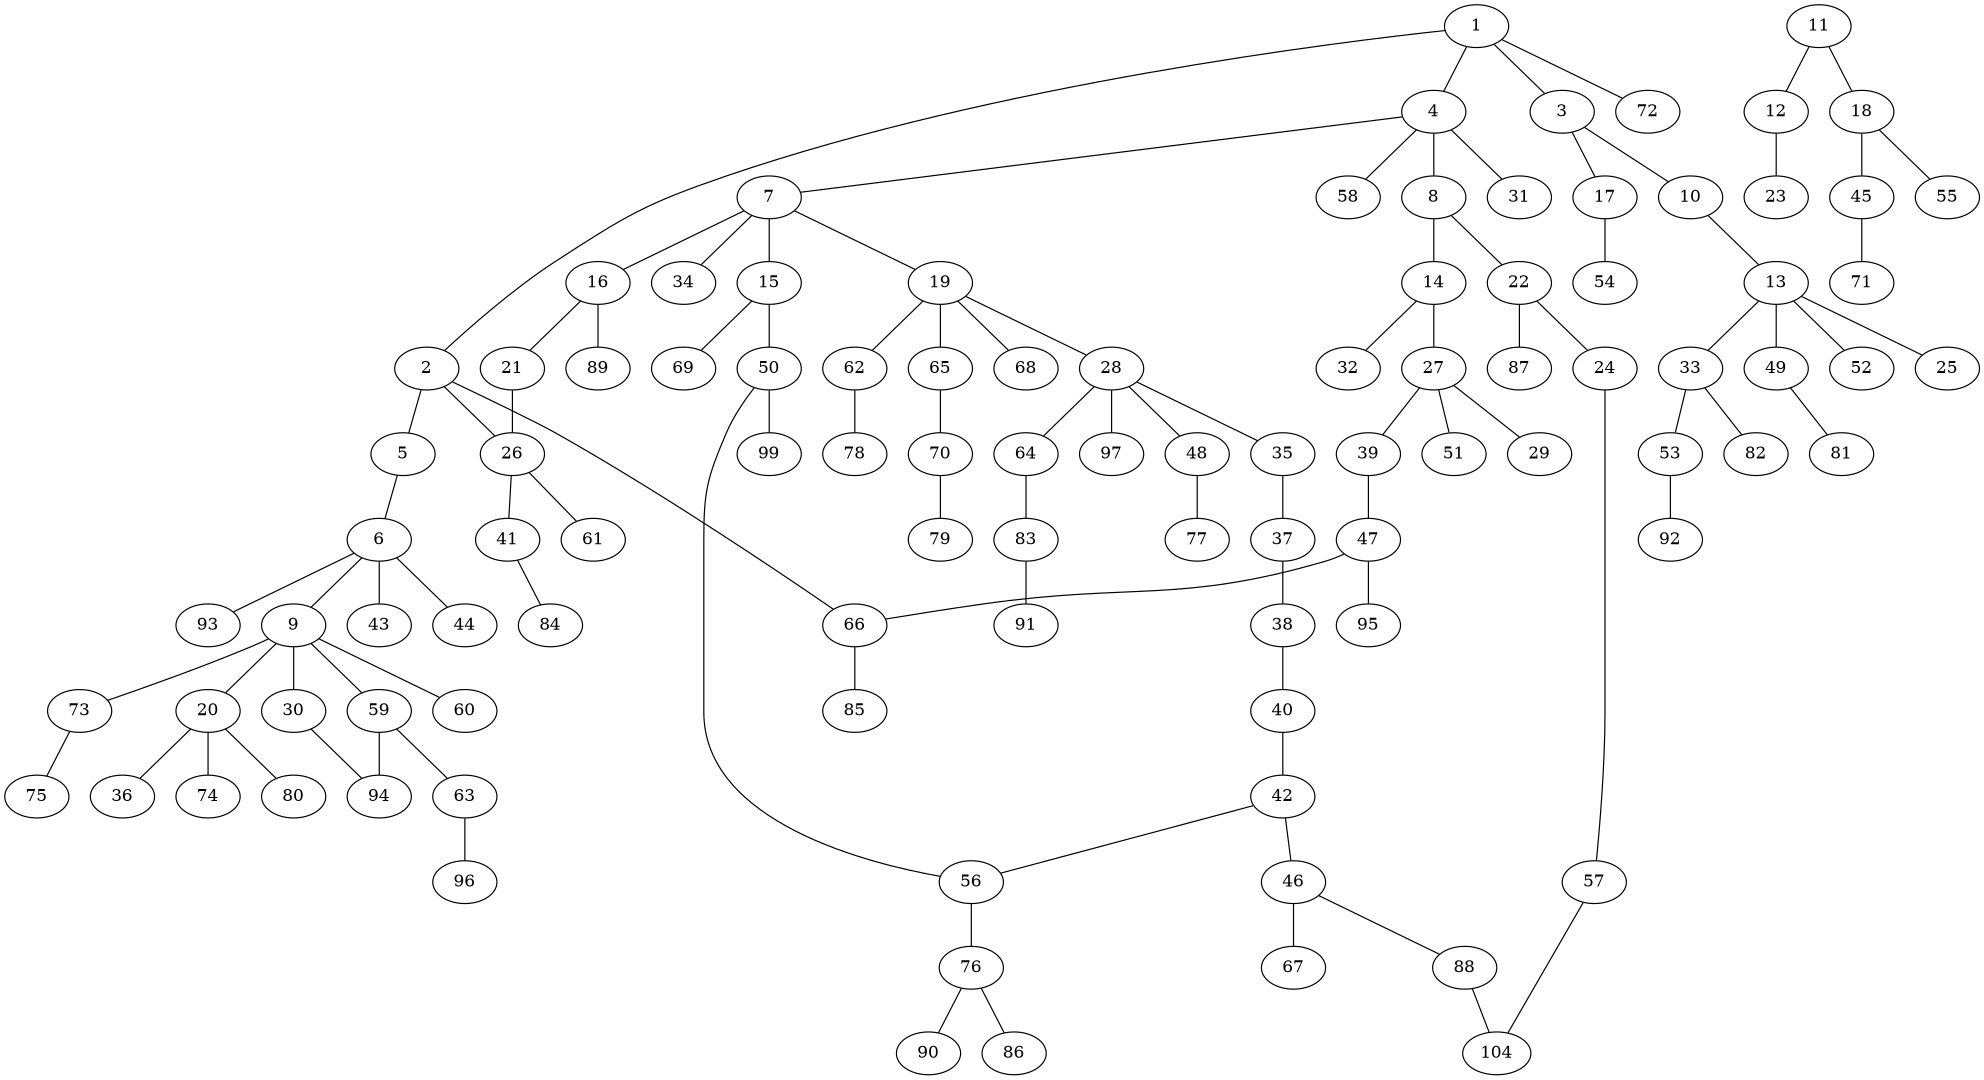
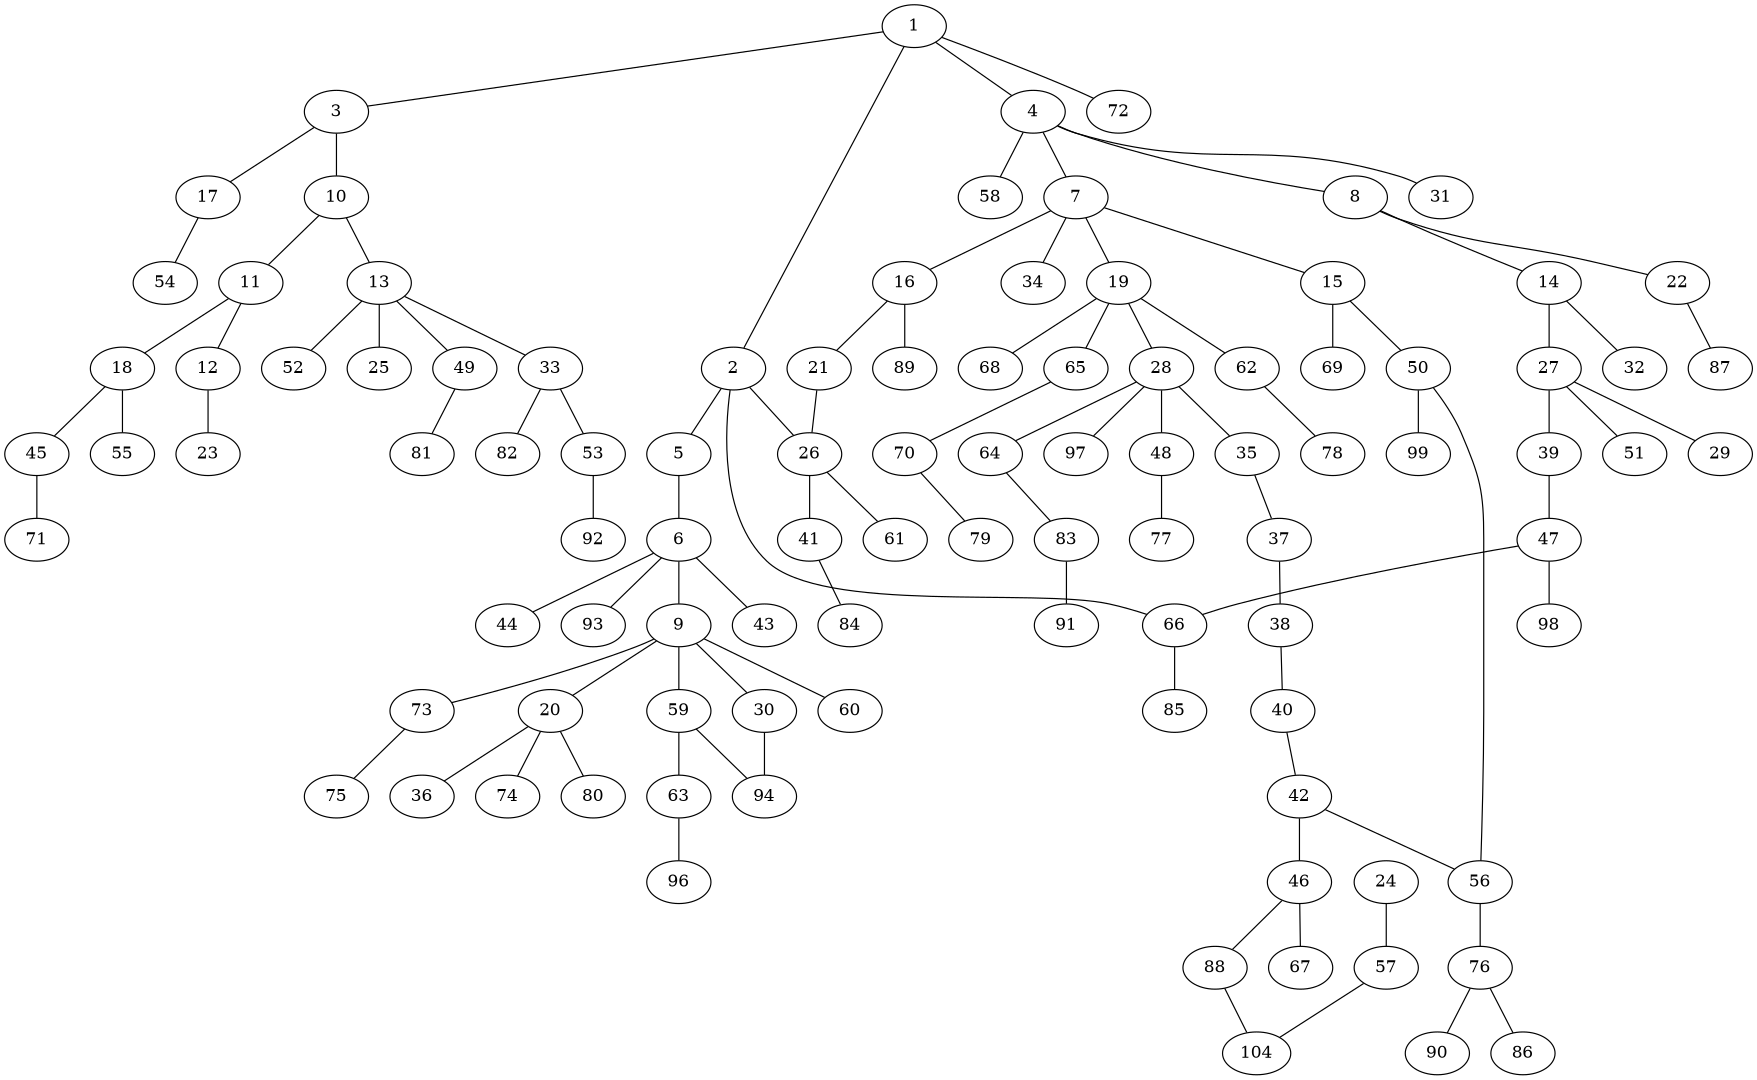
none -> (294, 240)
(1562, 326) -> none
(1368, 625) -> (1549, 625)
